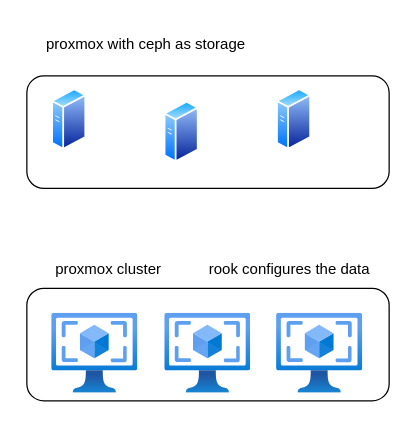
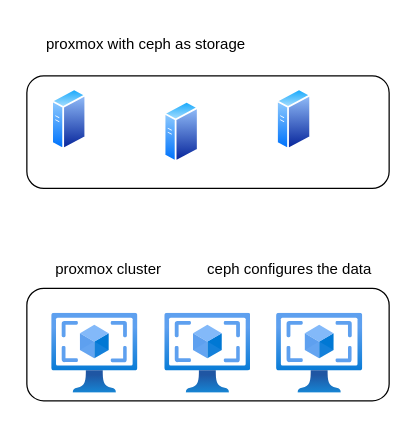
(290, 269) -> (290, 269)
